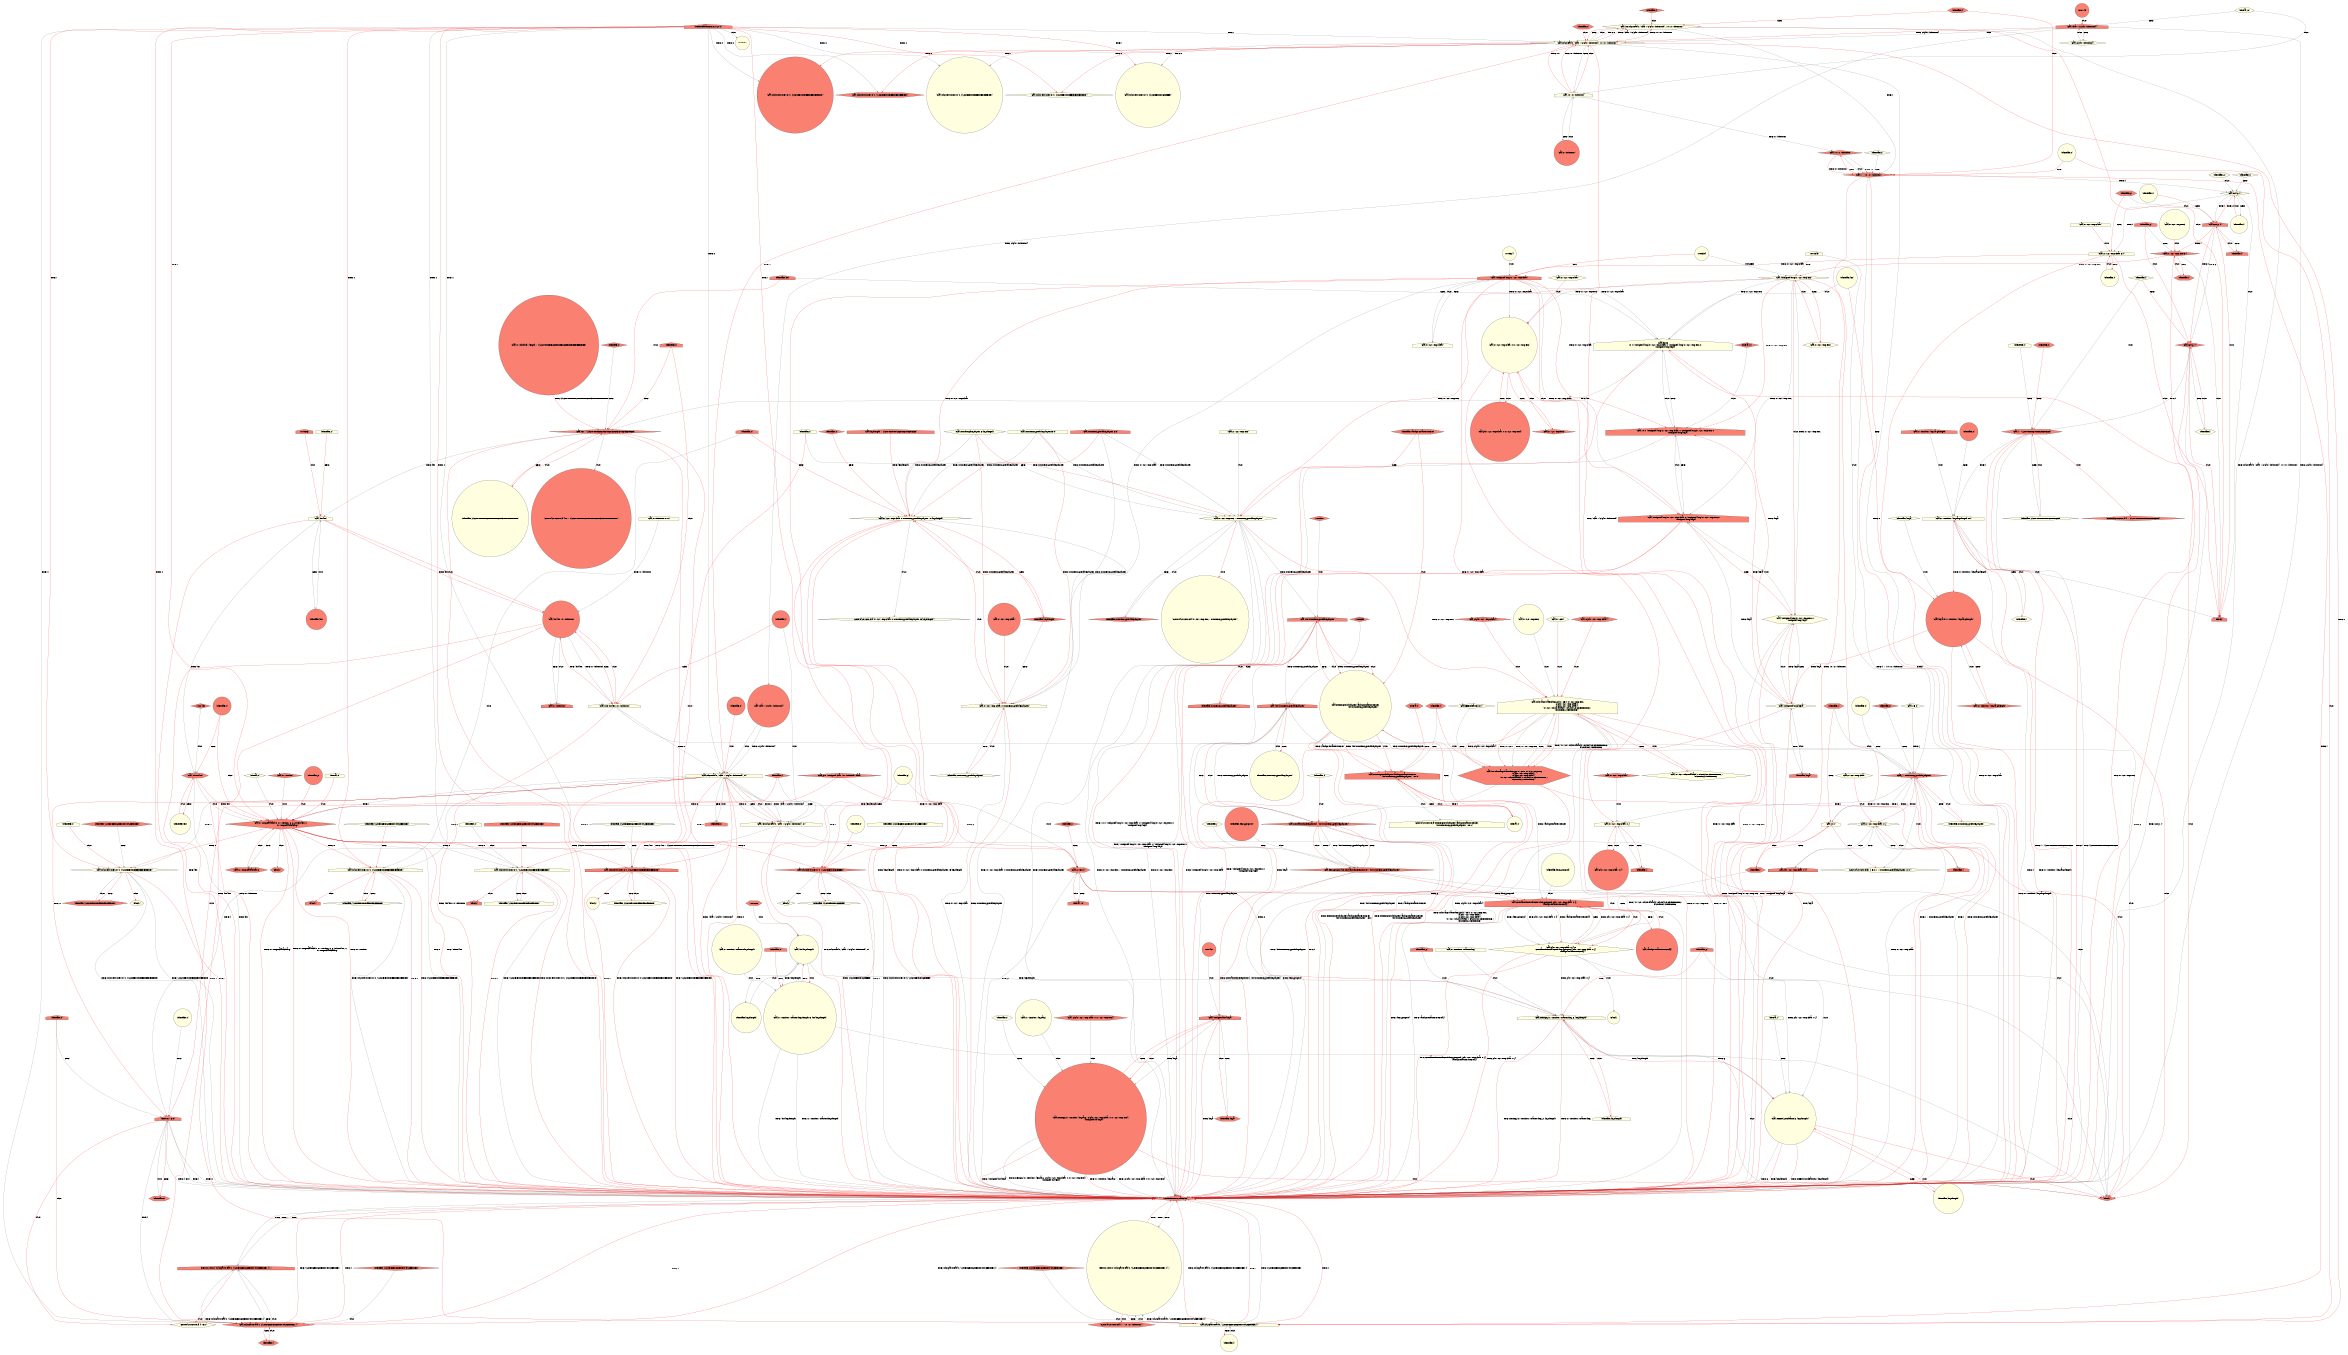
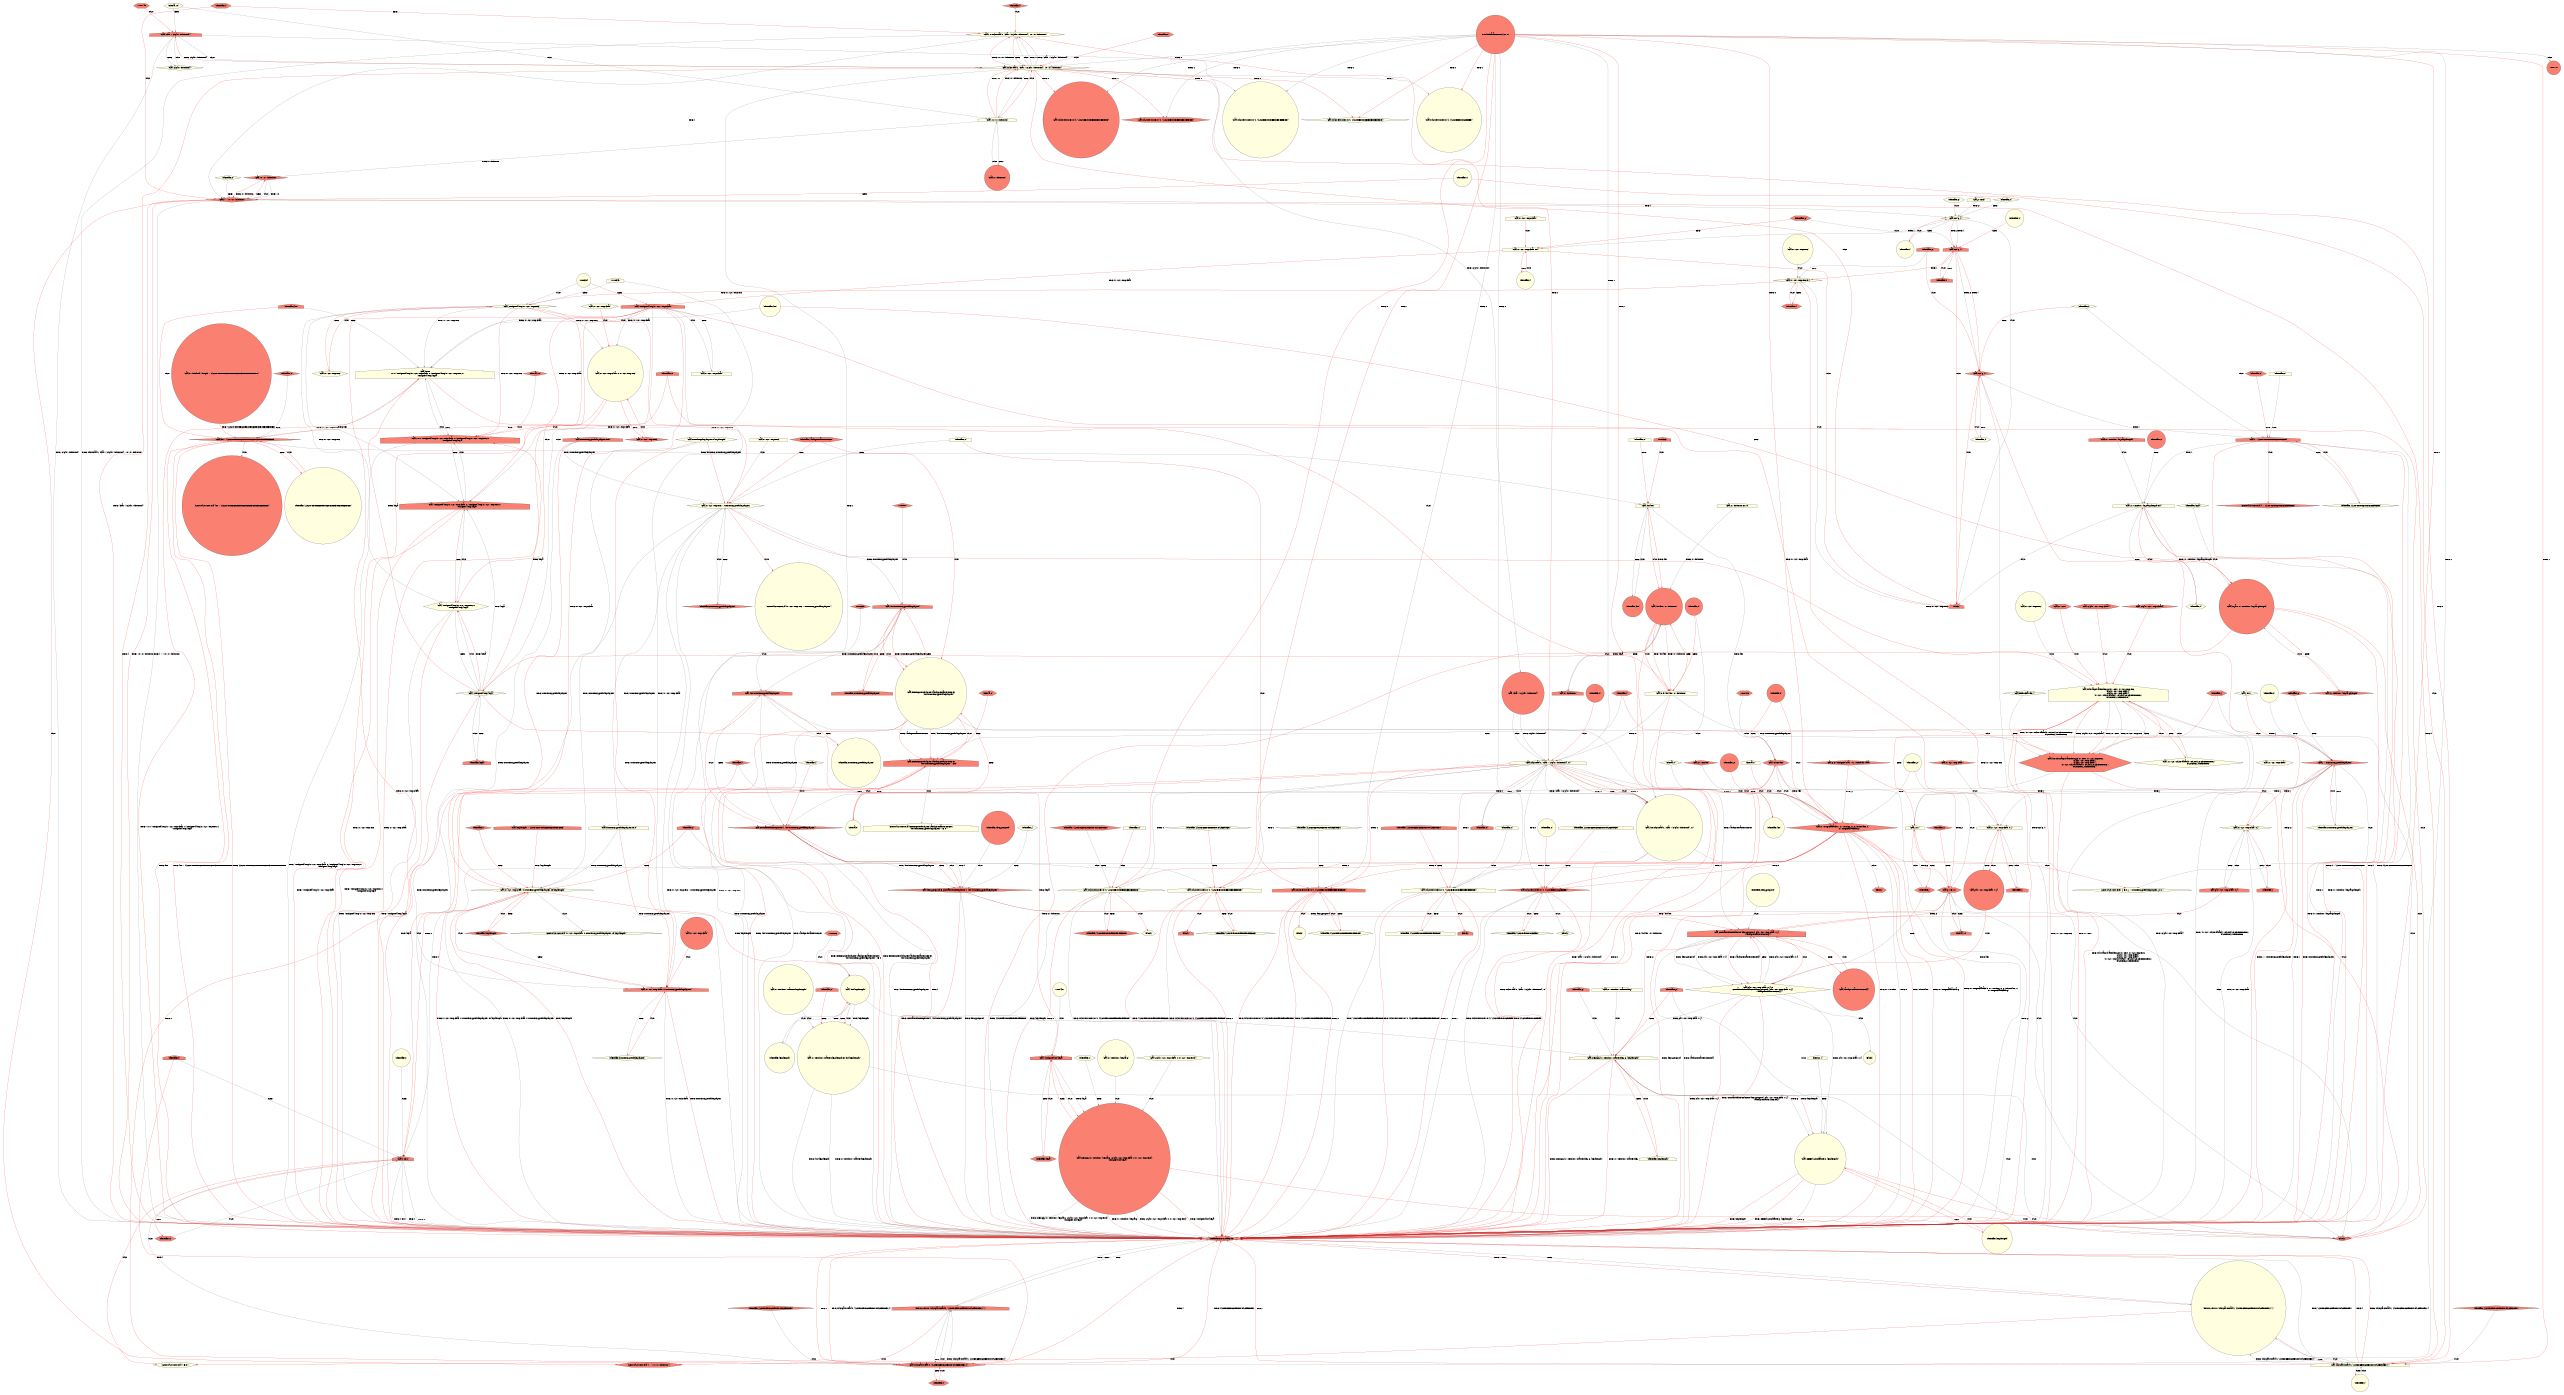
(2082, 10) -> (142, 6)
(708, 27) -> (1496, 34)
(742, 43) -> (2554, 68)
none -> (1979, 200)
(1509, 254) -> none
(2175, 254) -> (1798, 280)
(1750, 264) -> (559, 293)
(1500, 432) -> none
(2032, 432) -> (2268, 440)
(1125, 488) -> (633, 653)
(1853, 530) -> (619, 428)
(1558, 619) -> (2060, 607)
(201, 706) -> (1745, 693)
(1004, 706) -> (666, 990)
(1472, 706) -> (2025, 693)
(1916, 746) -> (2273, 733)
(781, 824) -> (1669, 828)
(246, 870) -> none
(1209, 950) -> (1060, 990)
(2014, 979) -> none
none -> (25, 985)
(1916, 987) -> none
(1091, 1018) -> (1173, 1058)
(1774, 1018) -> (1818, 1058)
(1202, 1110) -> none
(168, 1119) -> (403, 1159)
(304, 1185) -> none
